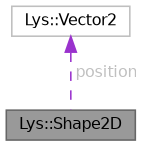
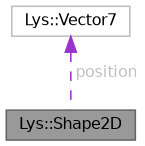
(71, 21) -> (71, 21)
